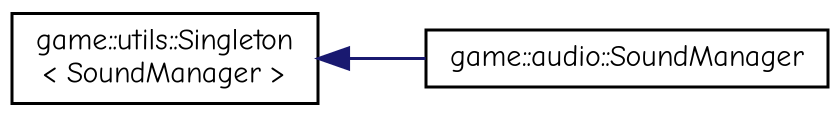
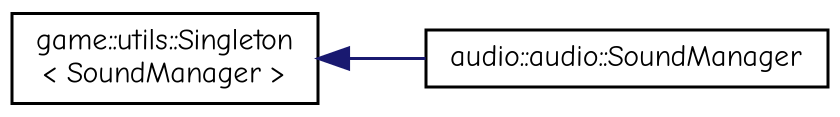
(627, 58) -> (627, 58)
